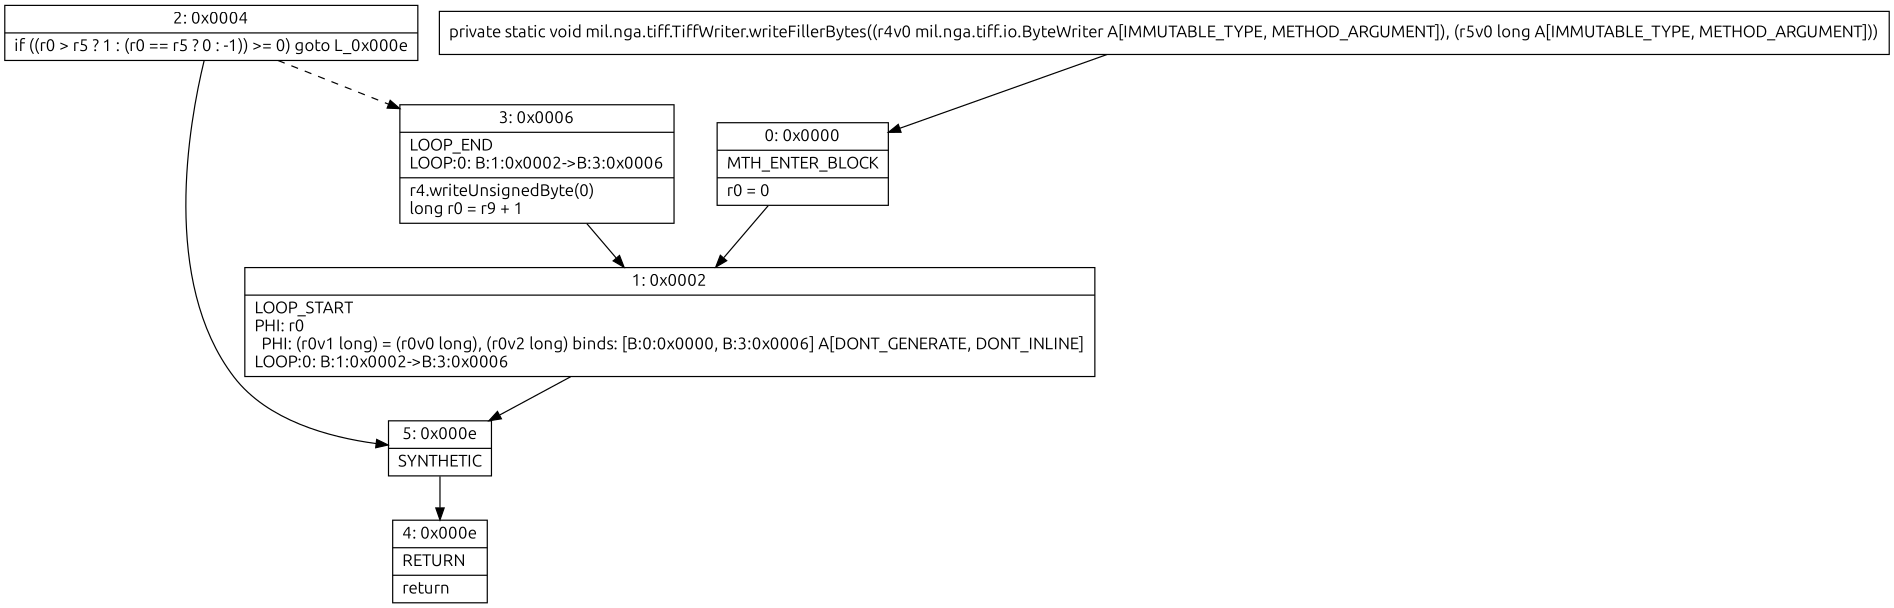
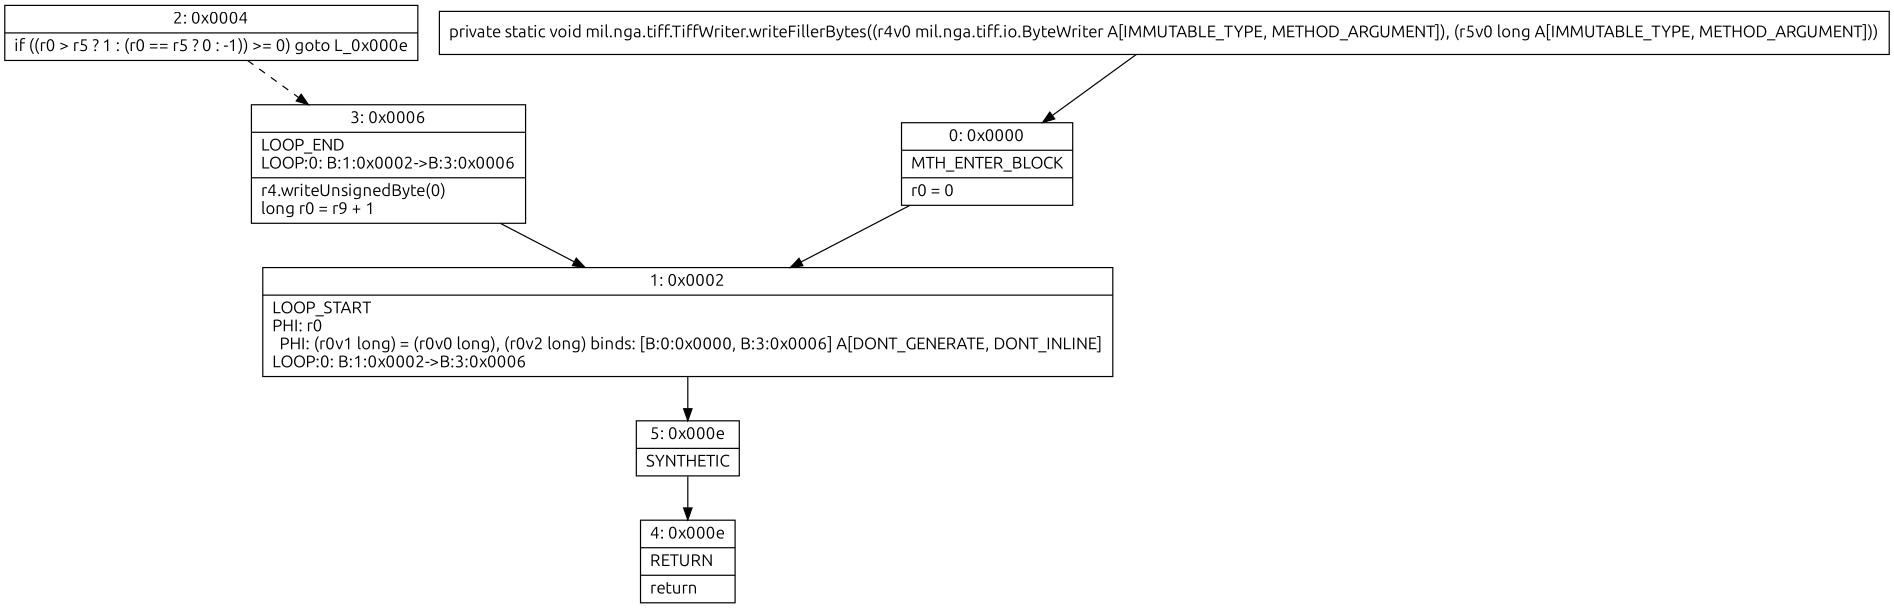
(198, 302) -> none
